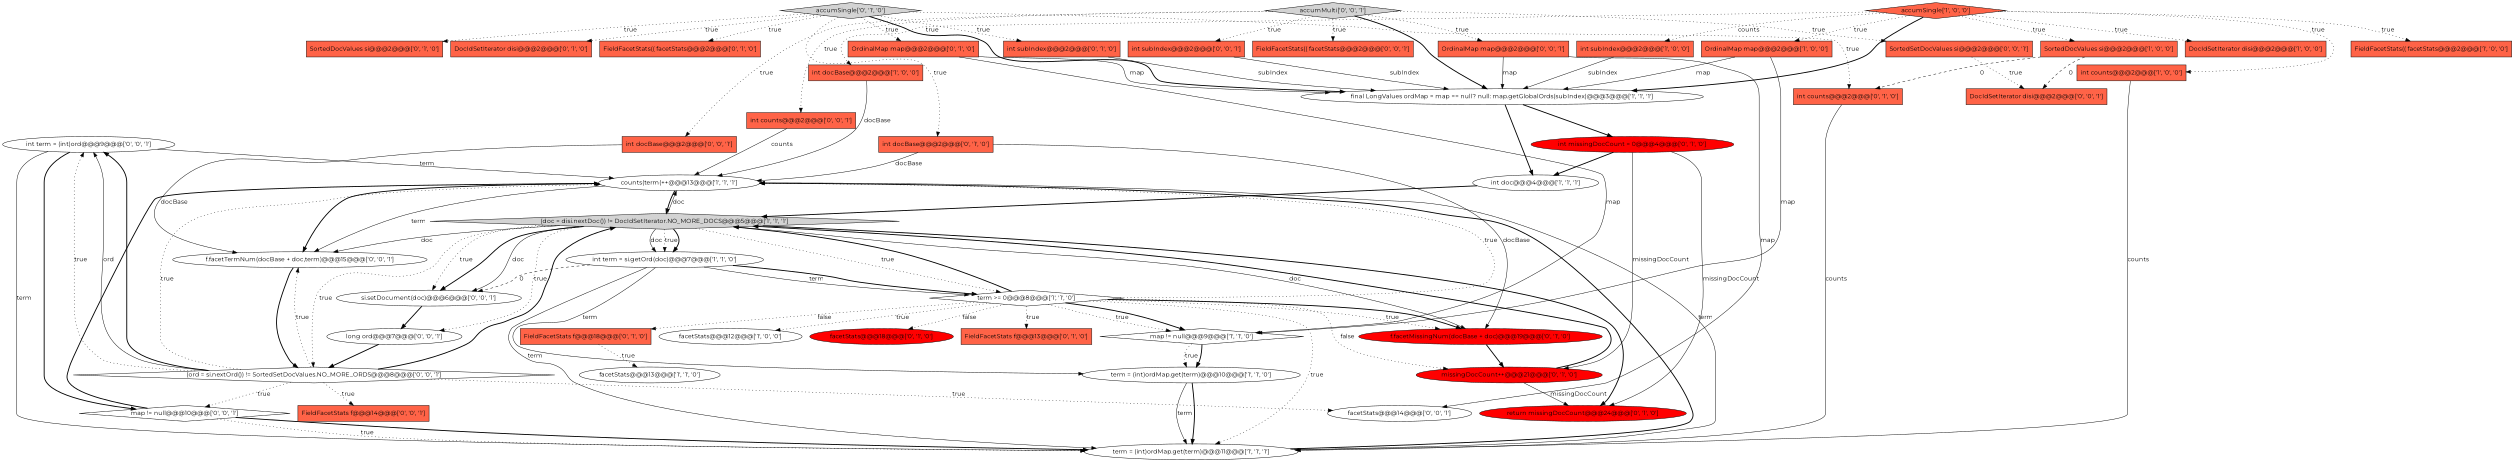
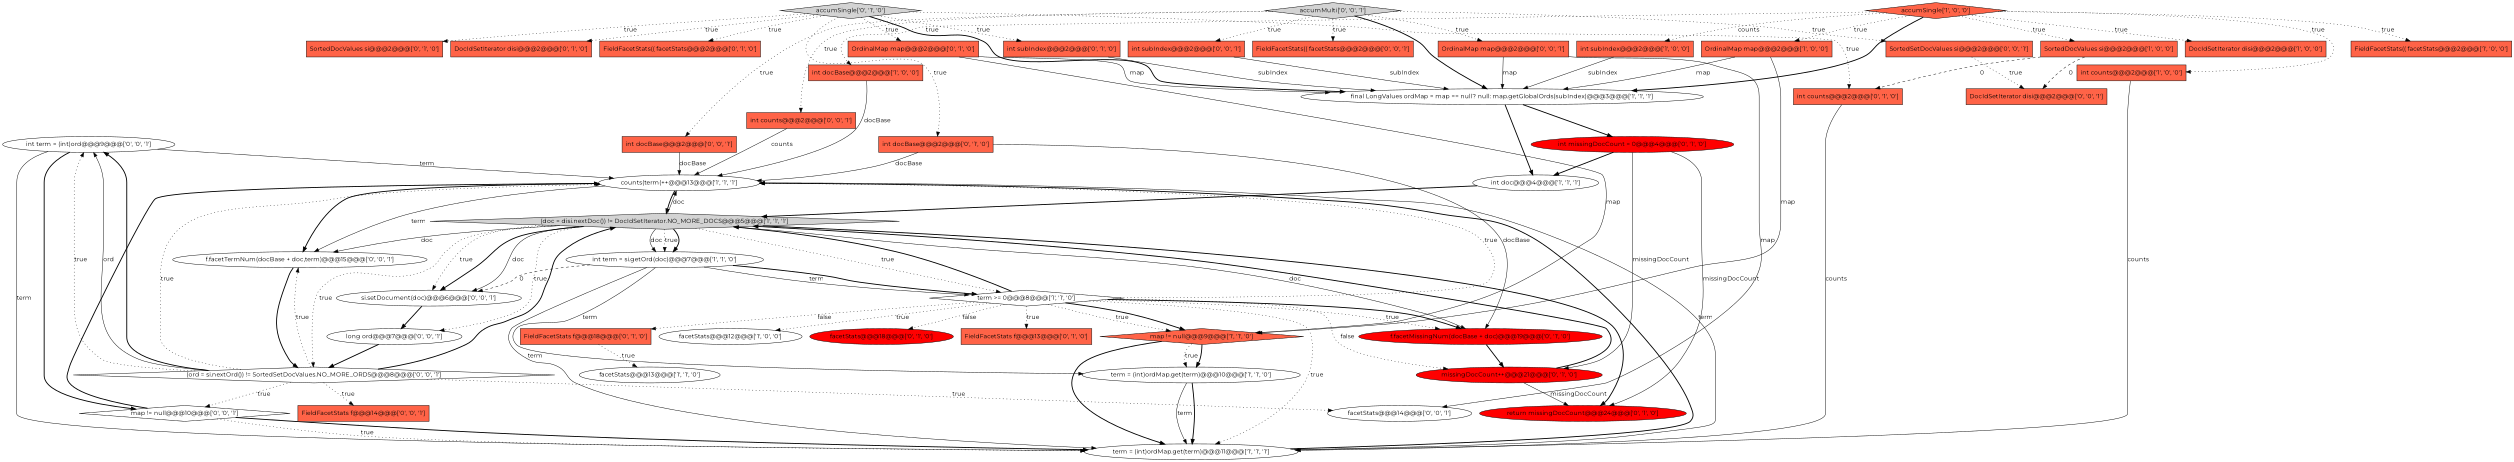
(316, 162) -> (679, 161)
(1202, 337) -> (1202, 337)
none -> (1073, 386)
